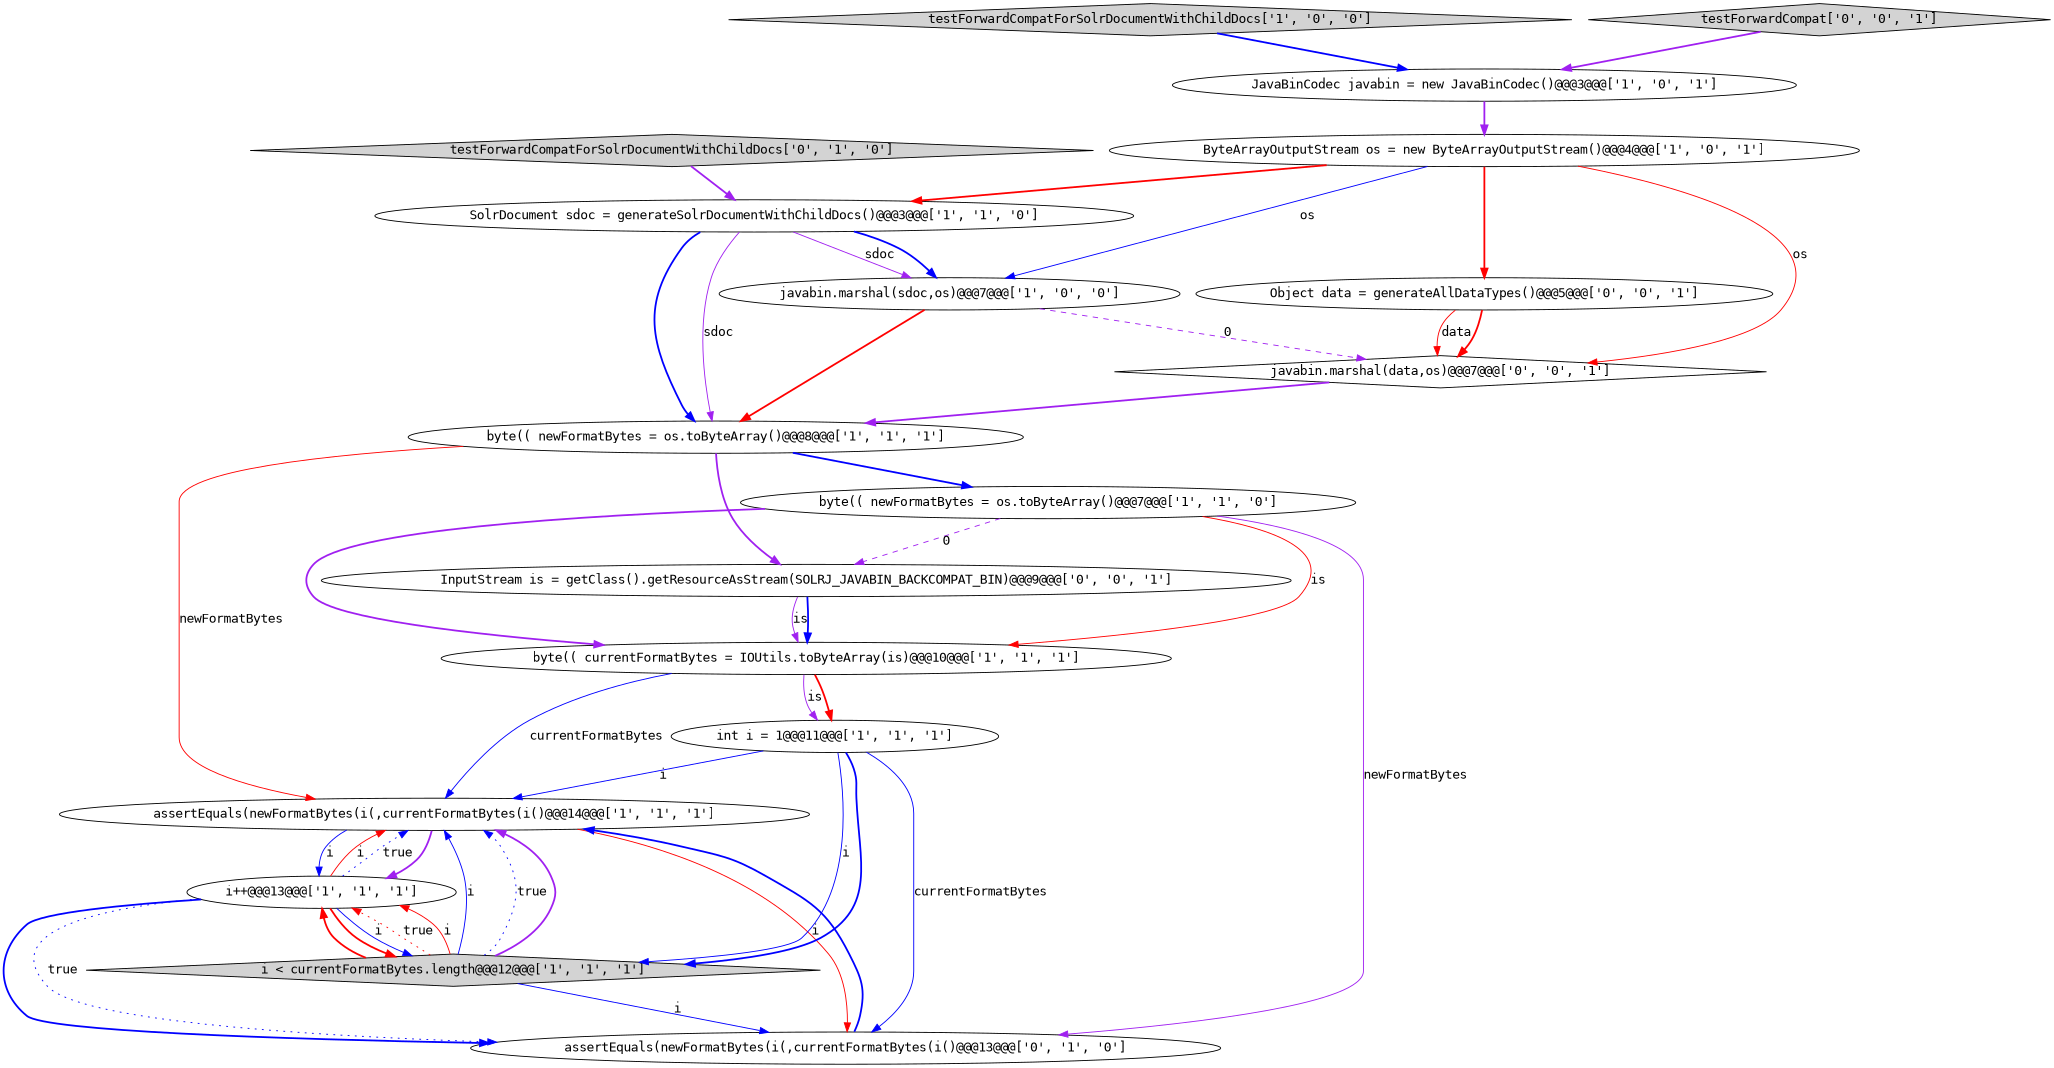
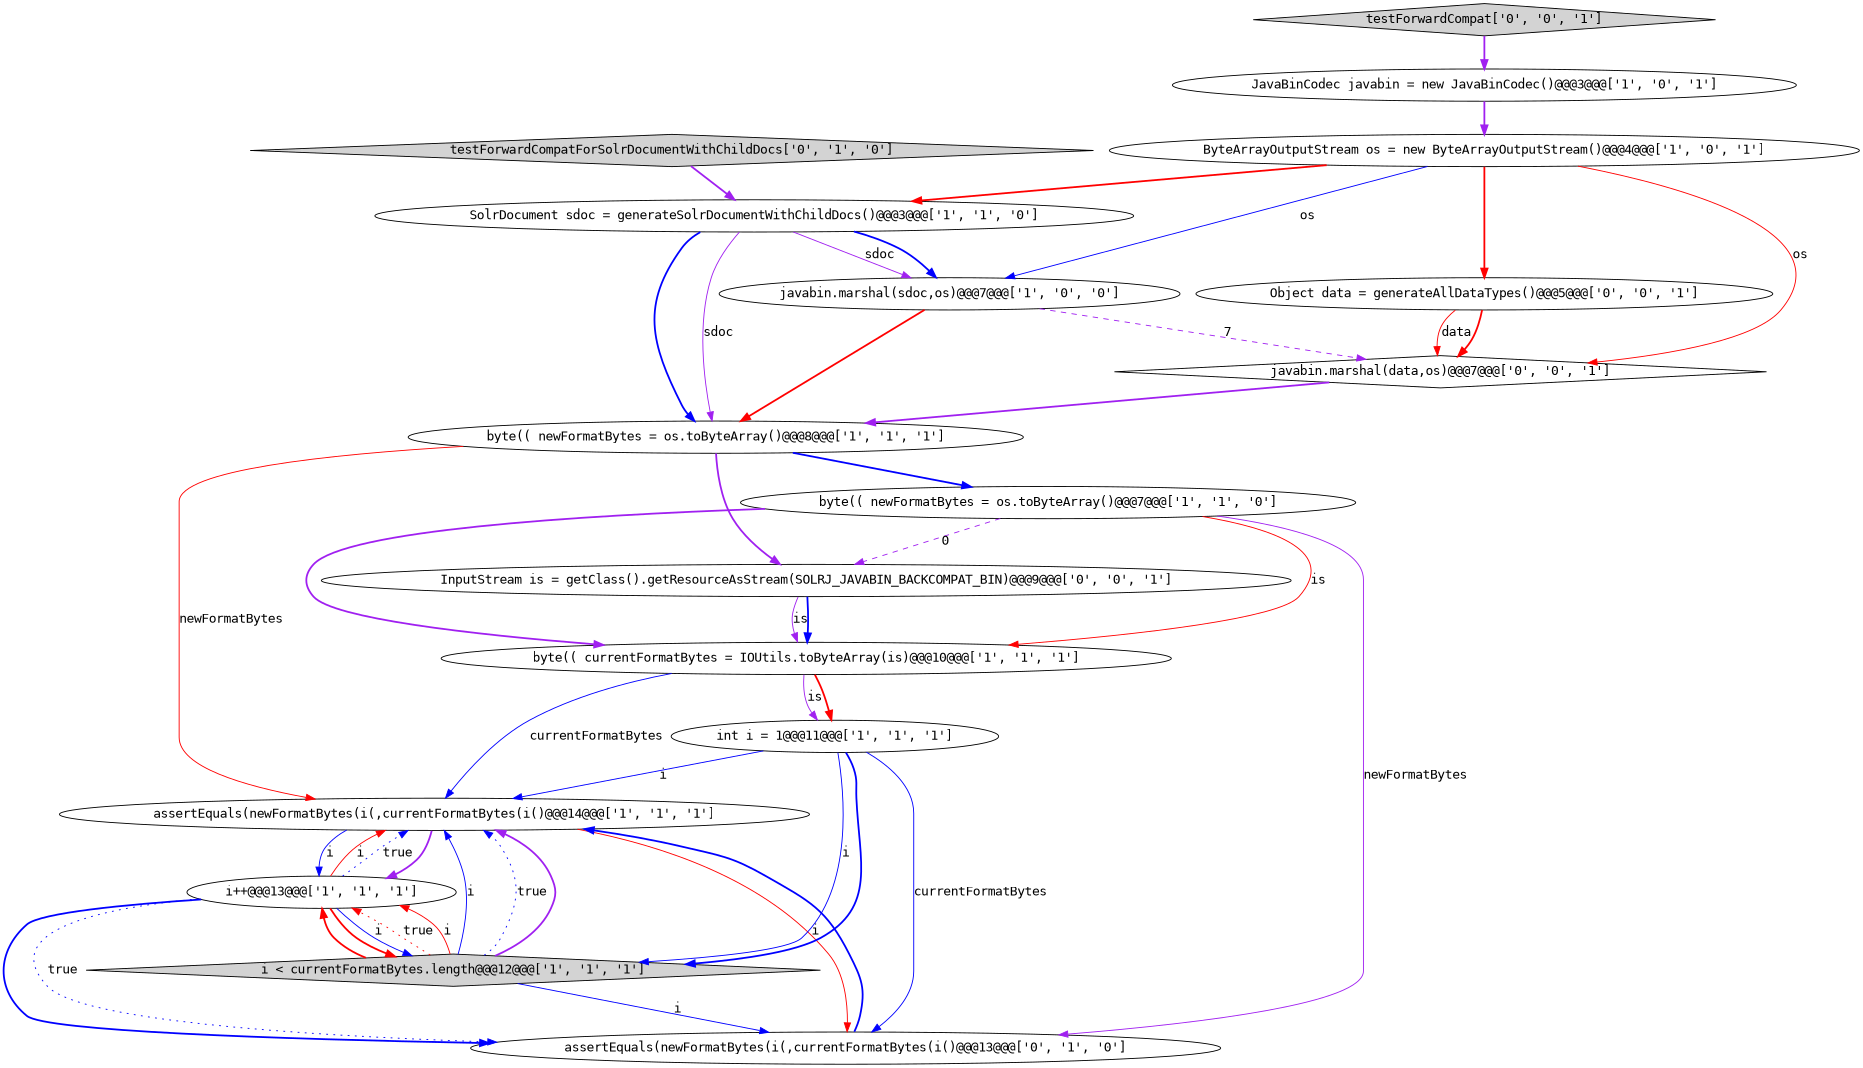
(1150, 20) -> none
(1228, 333) -> (1228, 333)
